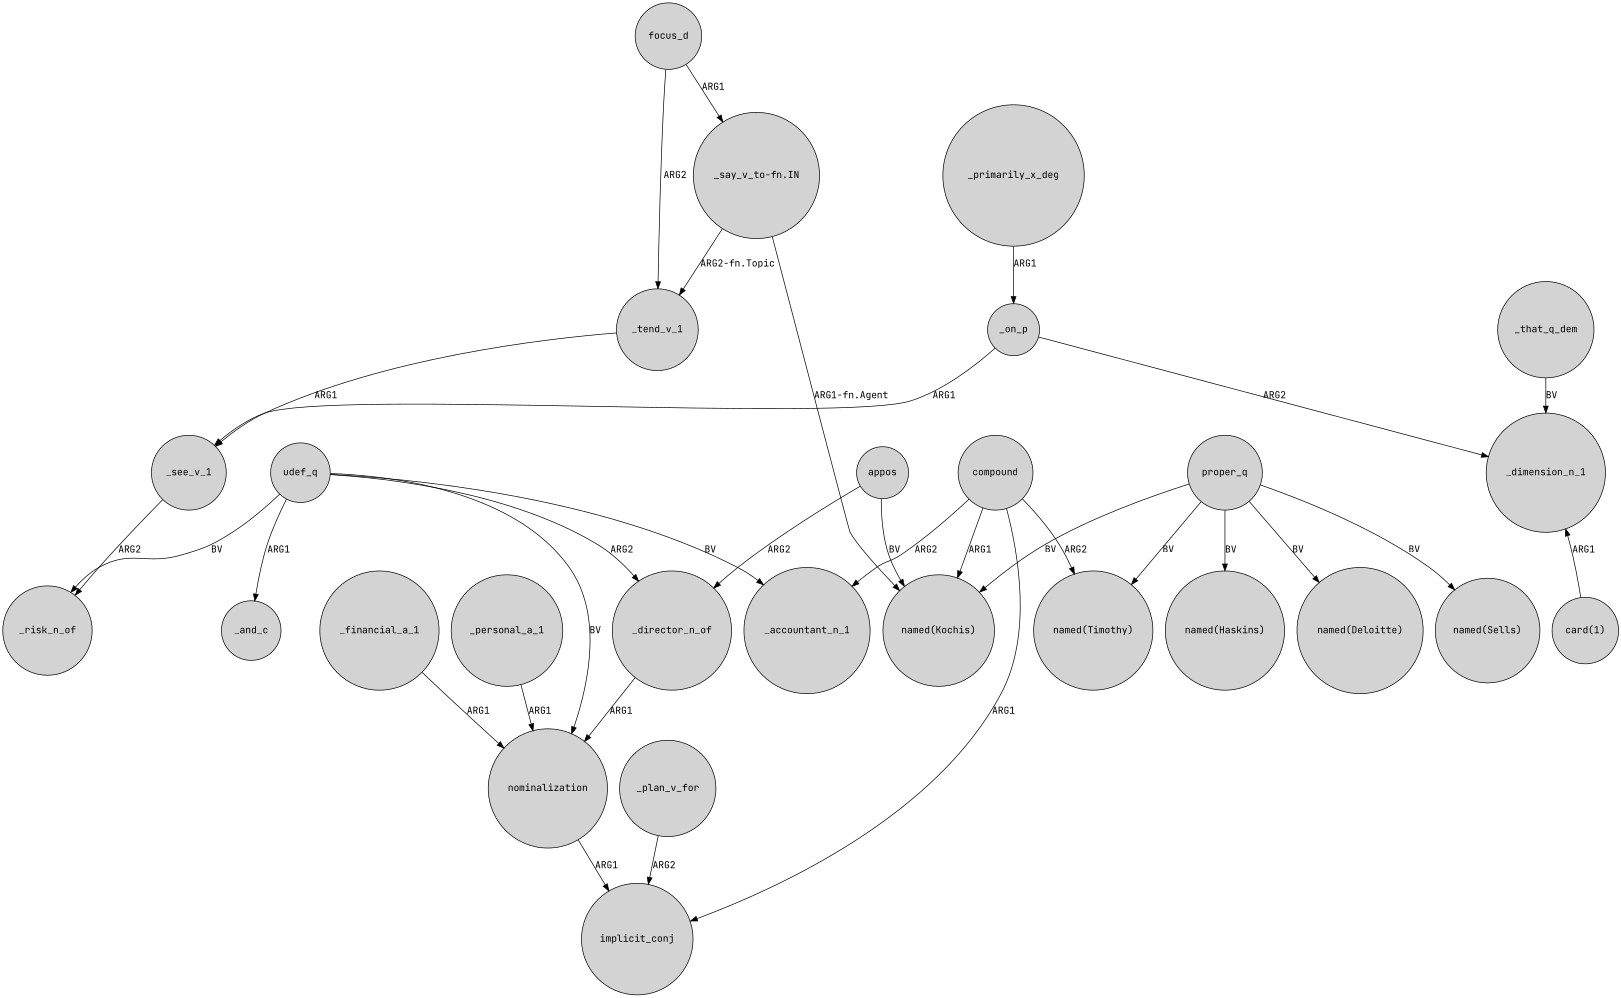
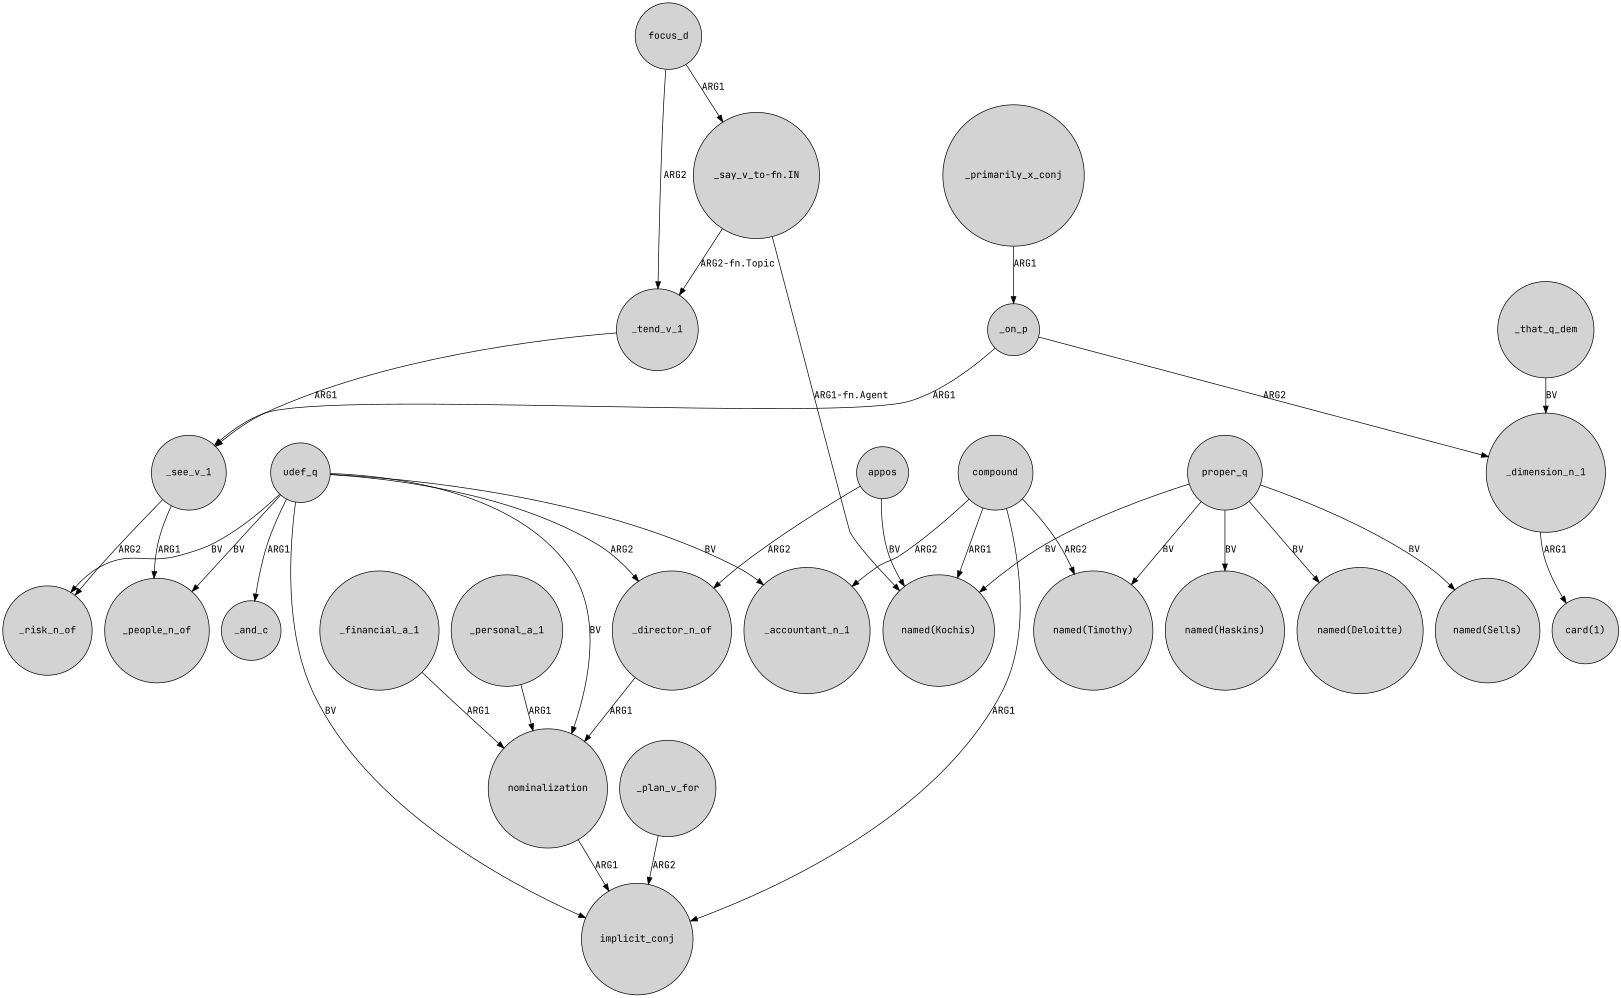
(1014, 175) -> (1014, 175)
(1575, 566) -> (1547, 566)
none -> (157, 631)
none -> (357, 759)
